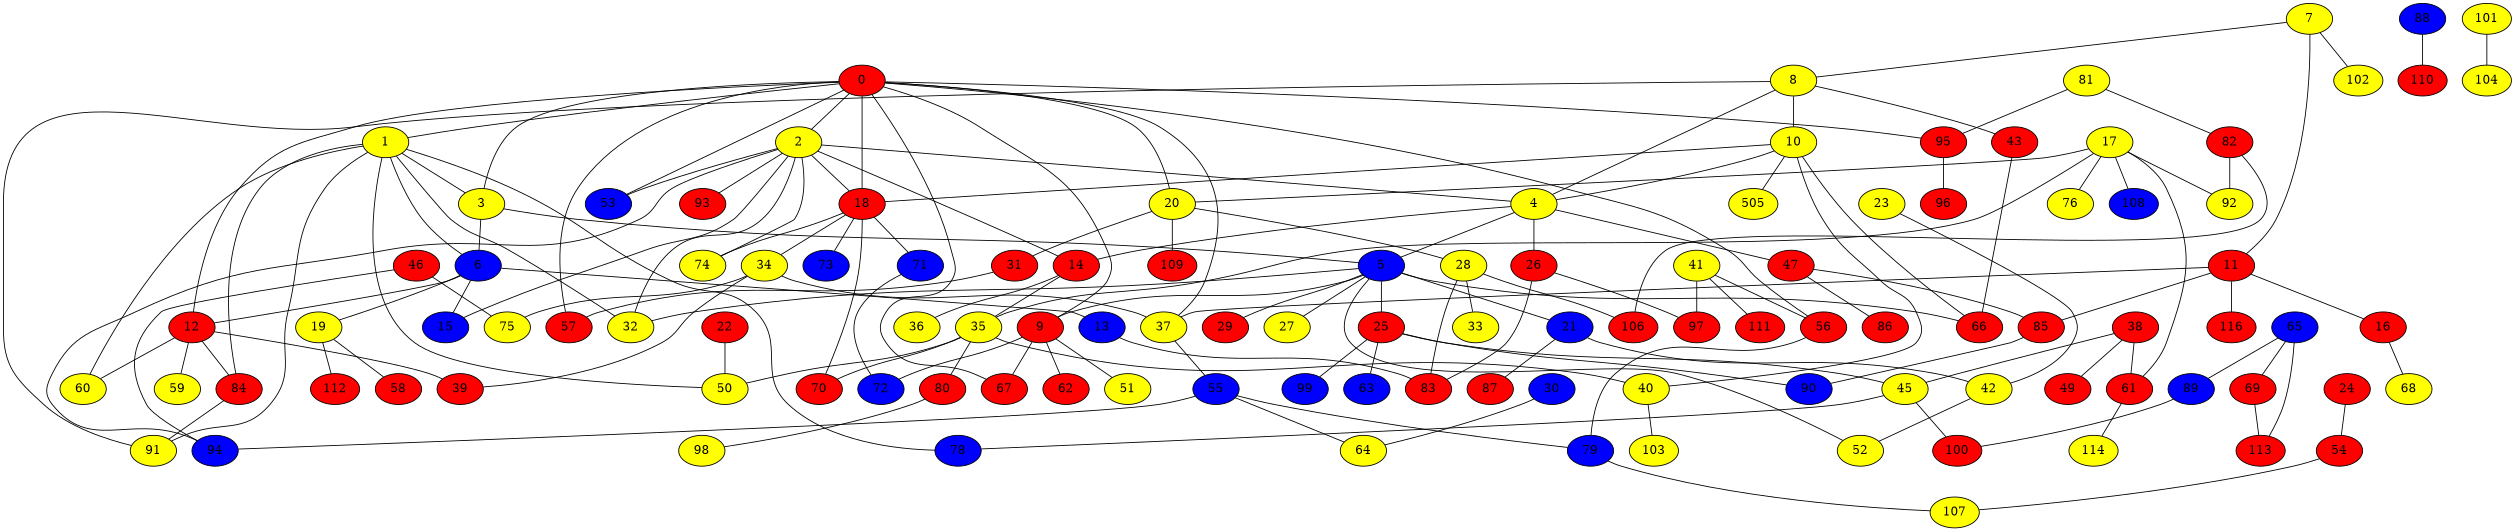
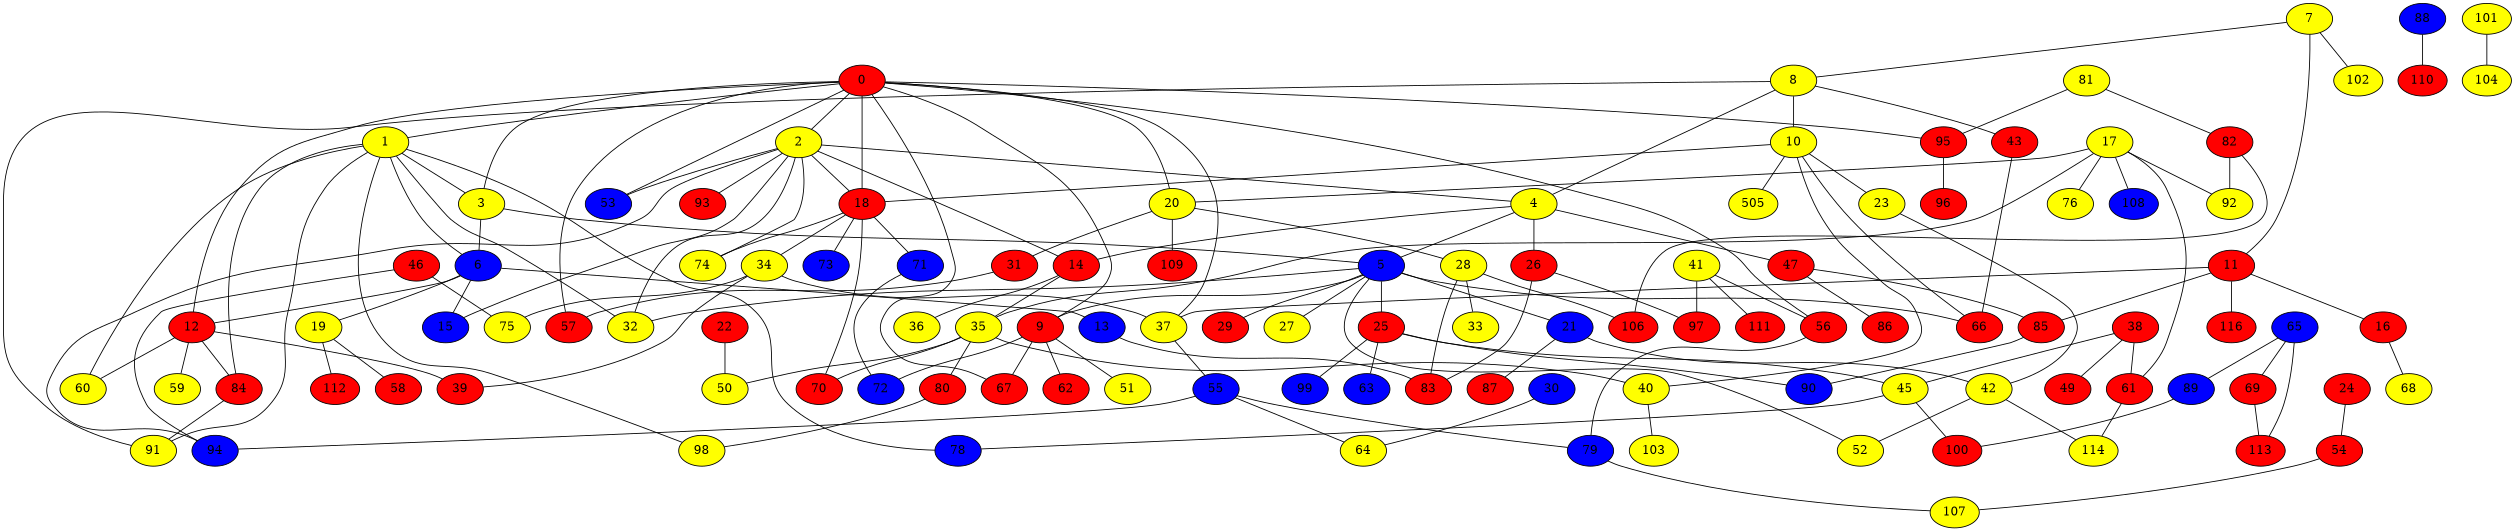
(1699, 172) -> (1842, 176)
(459, 360) -> (440, 366)
none -> (2041, 420)
